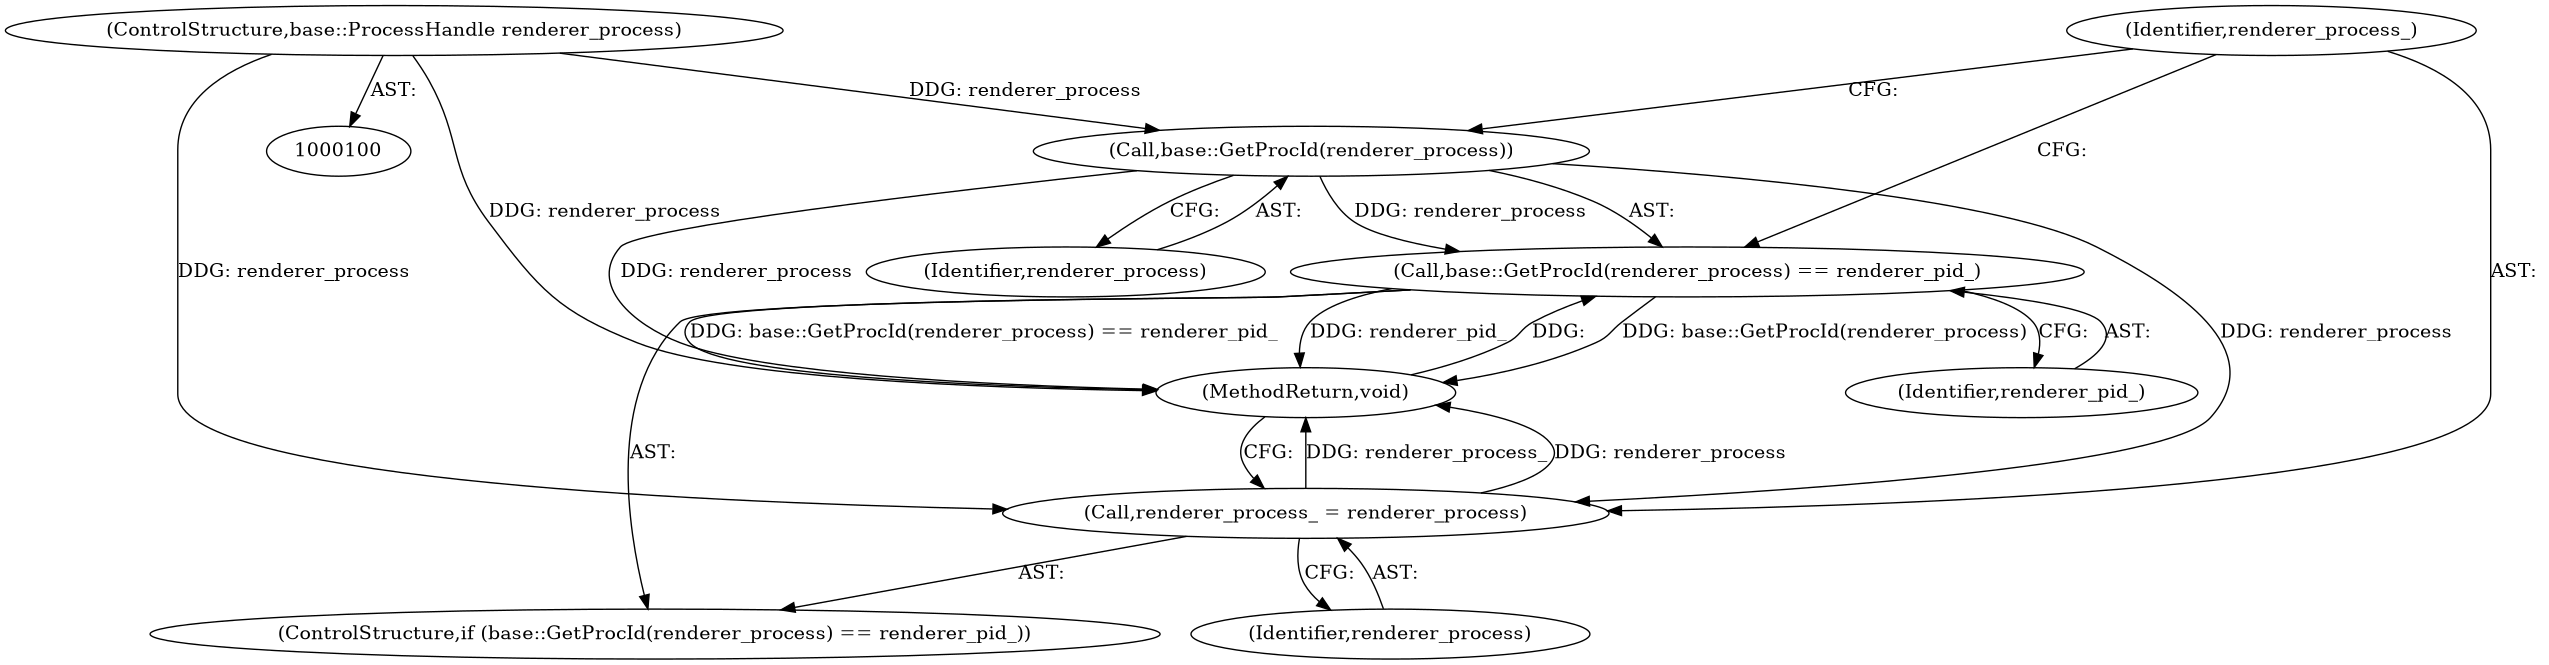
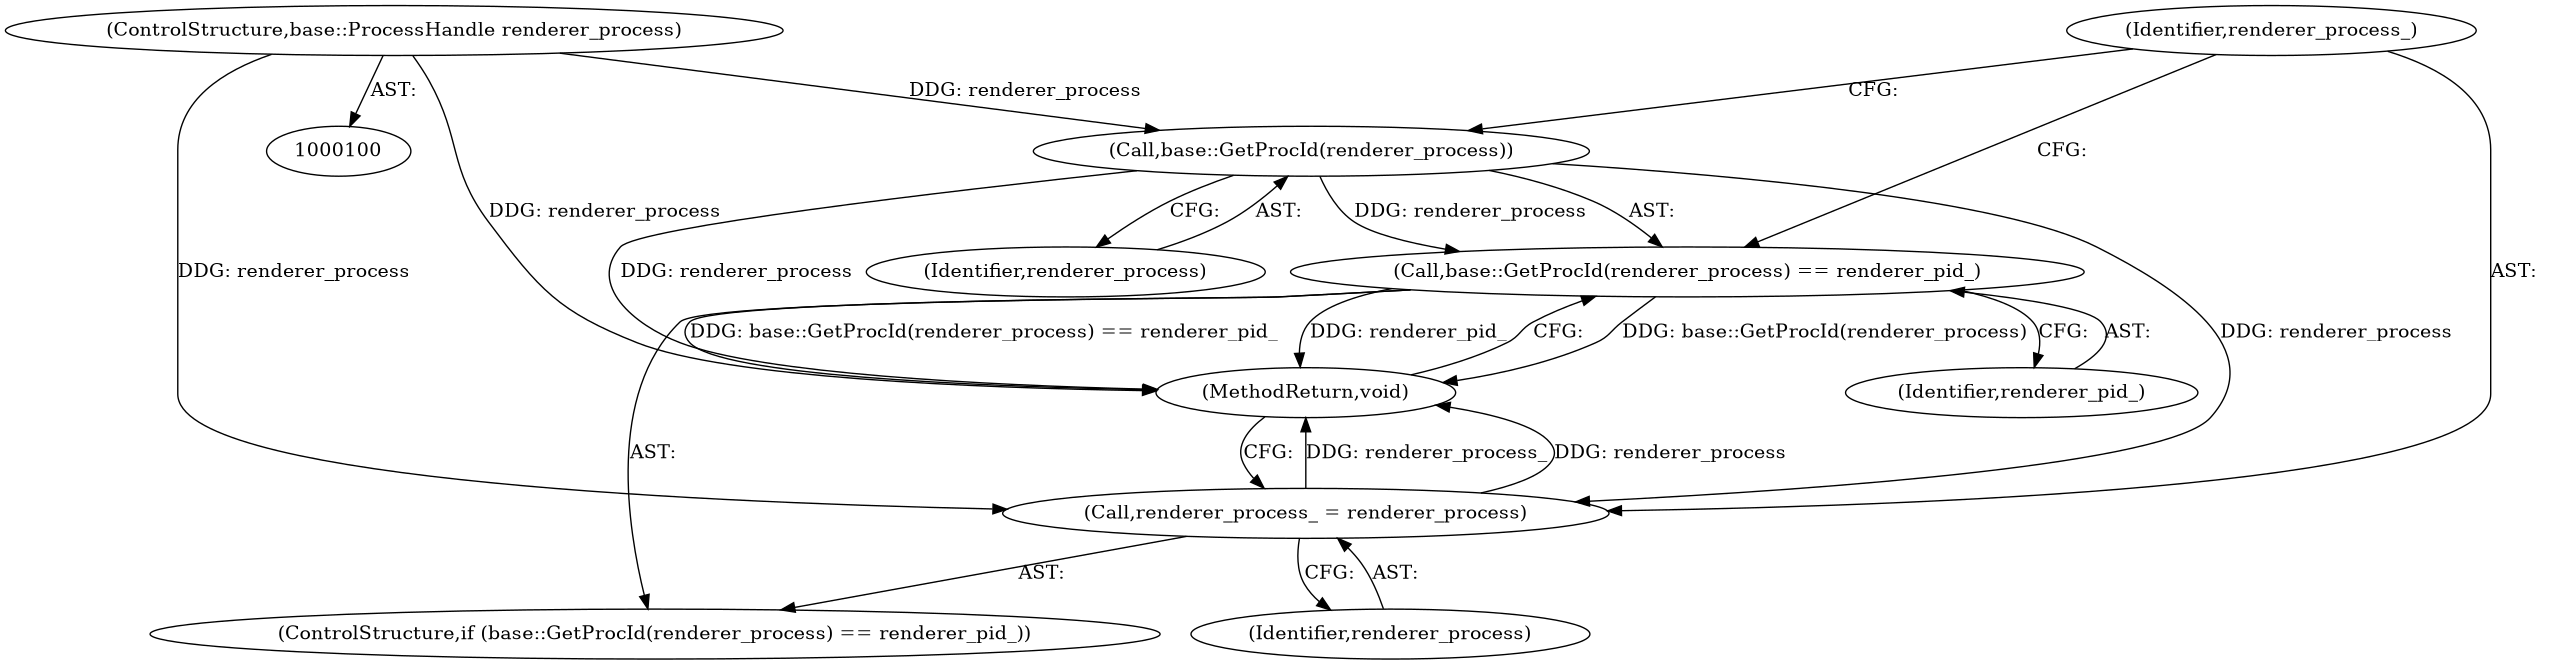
(1562, 332) -> (1562, 332)
